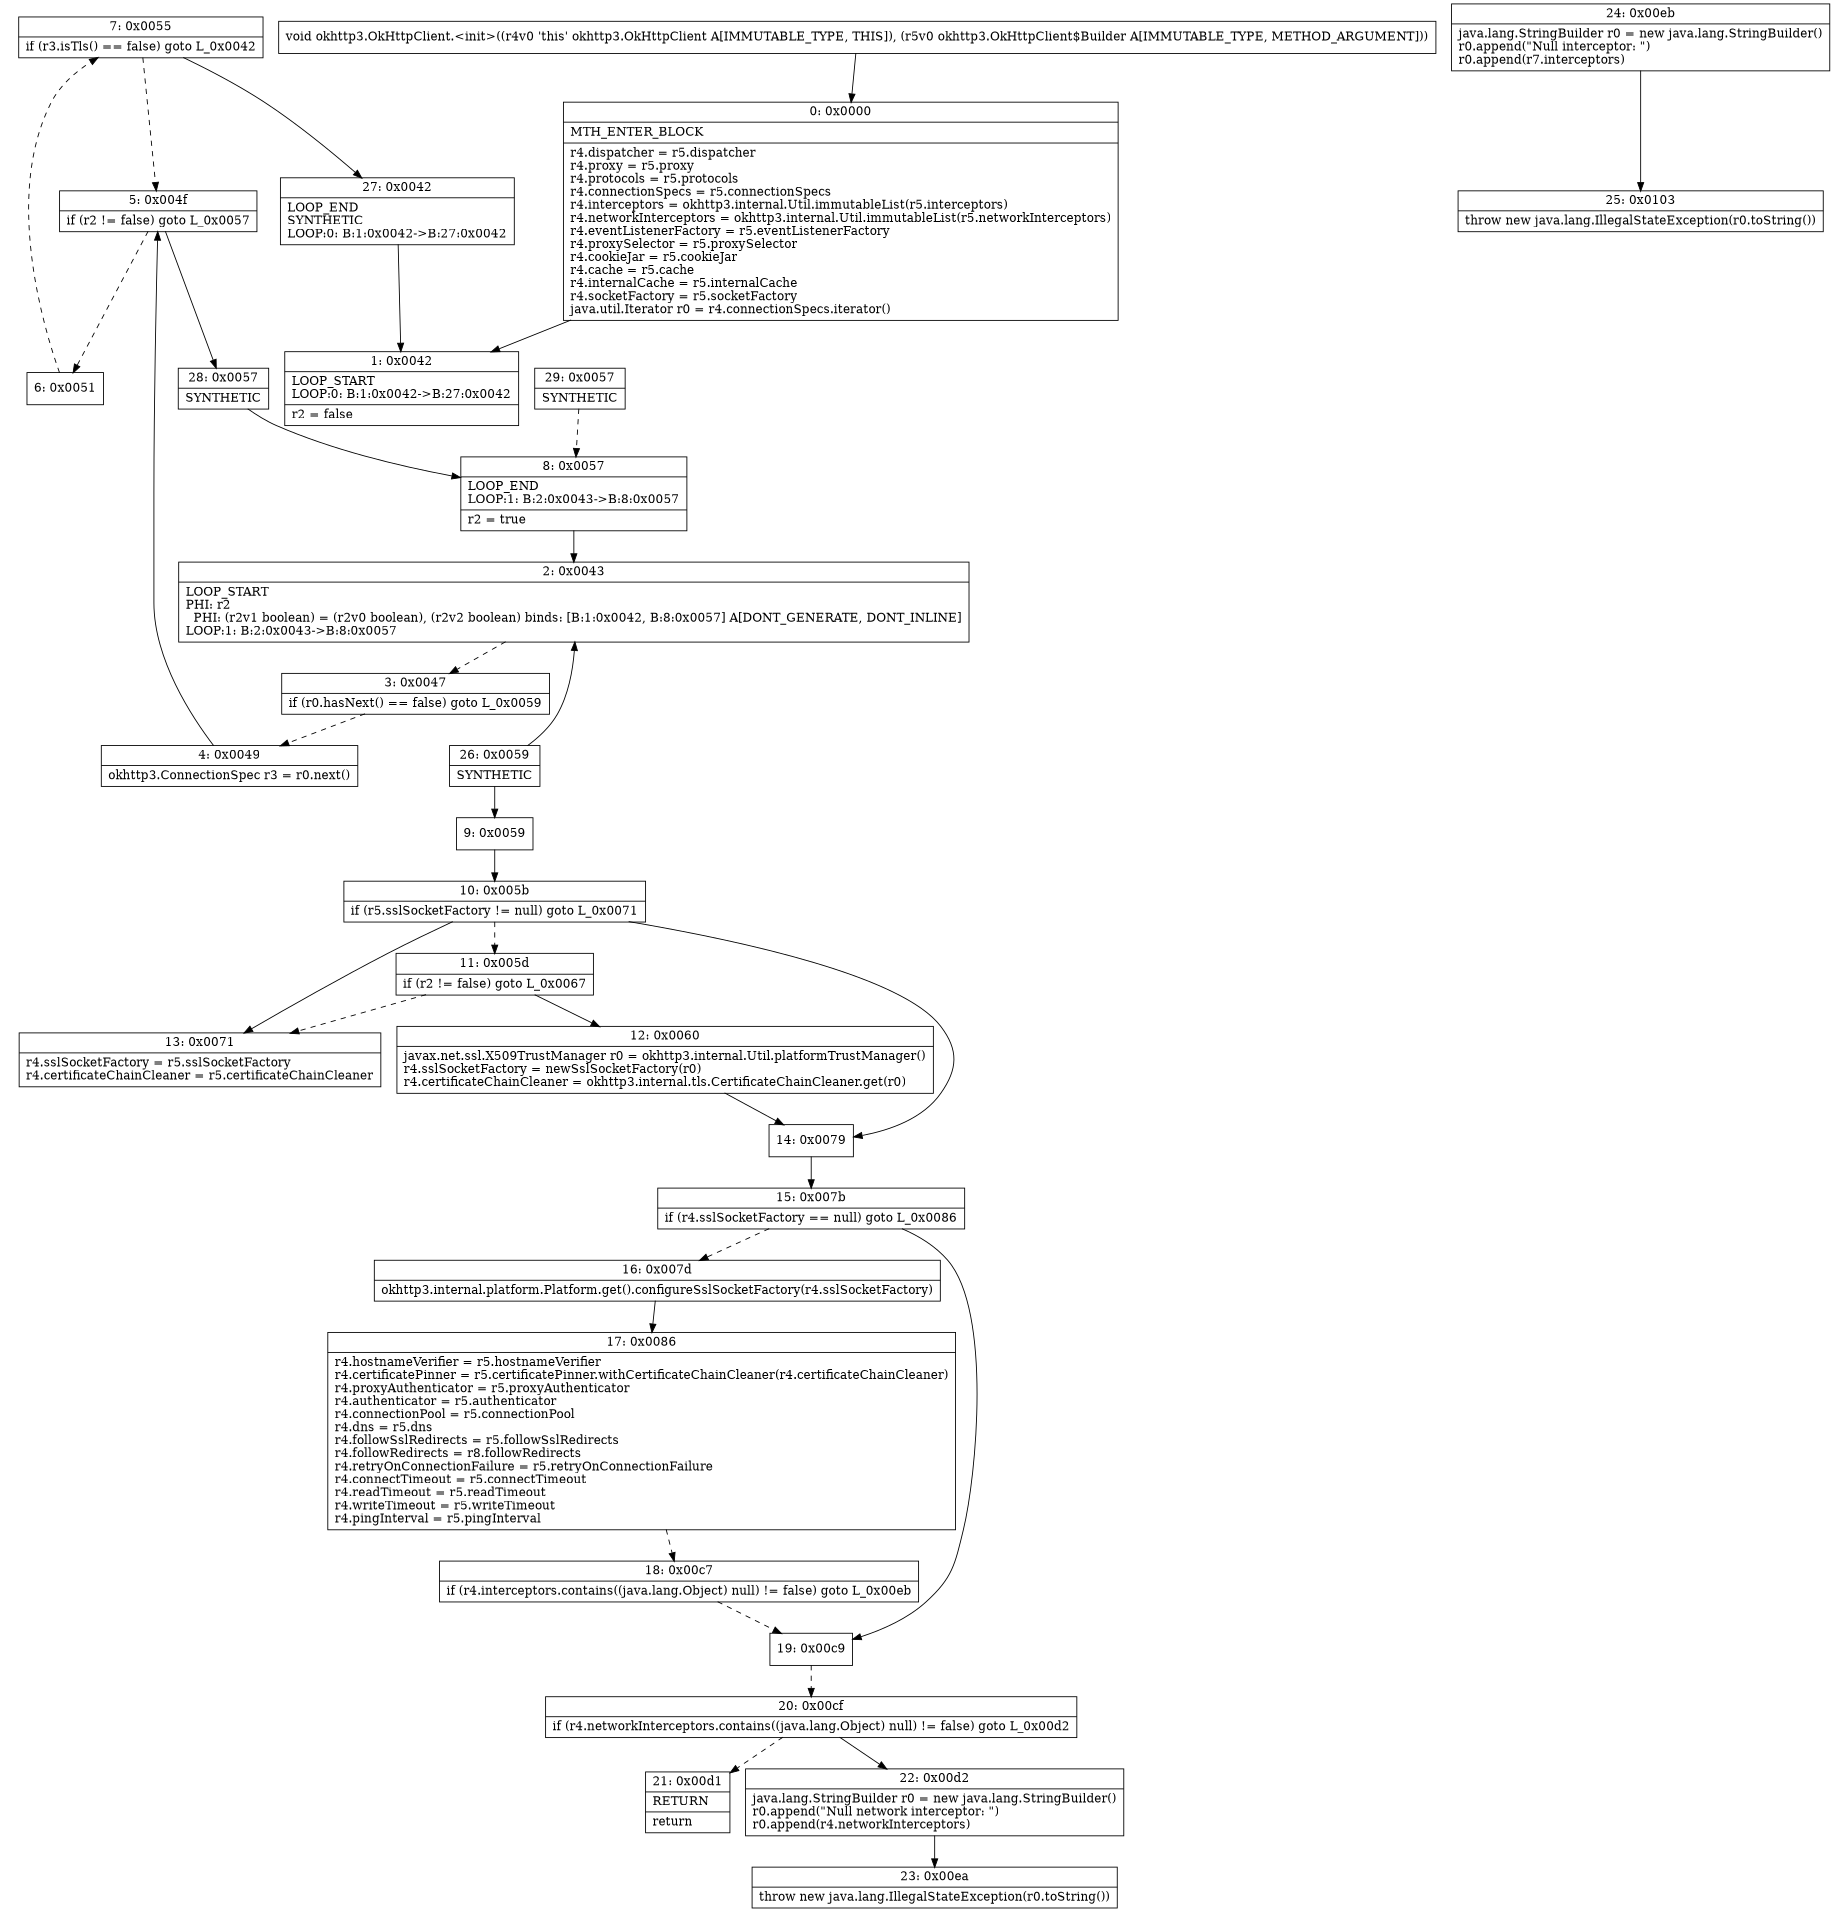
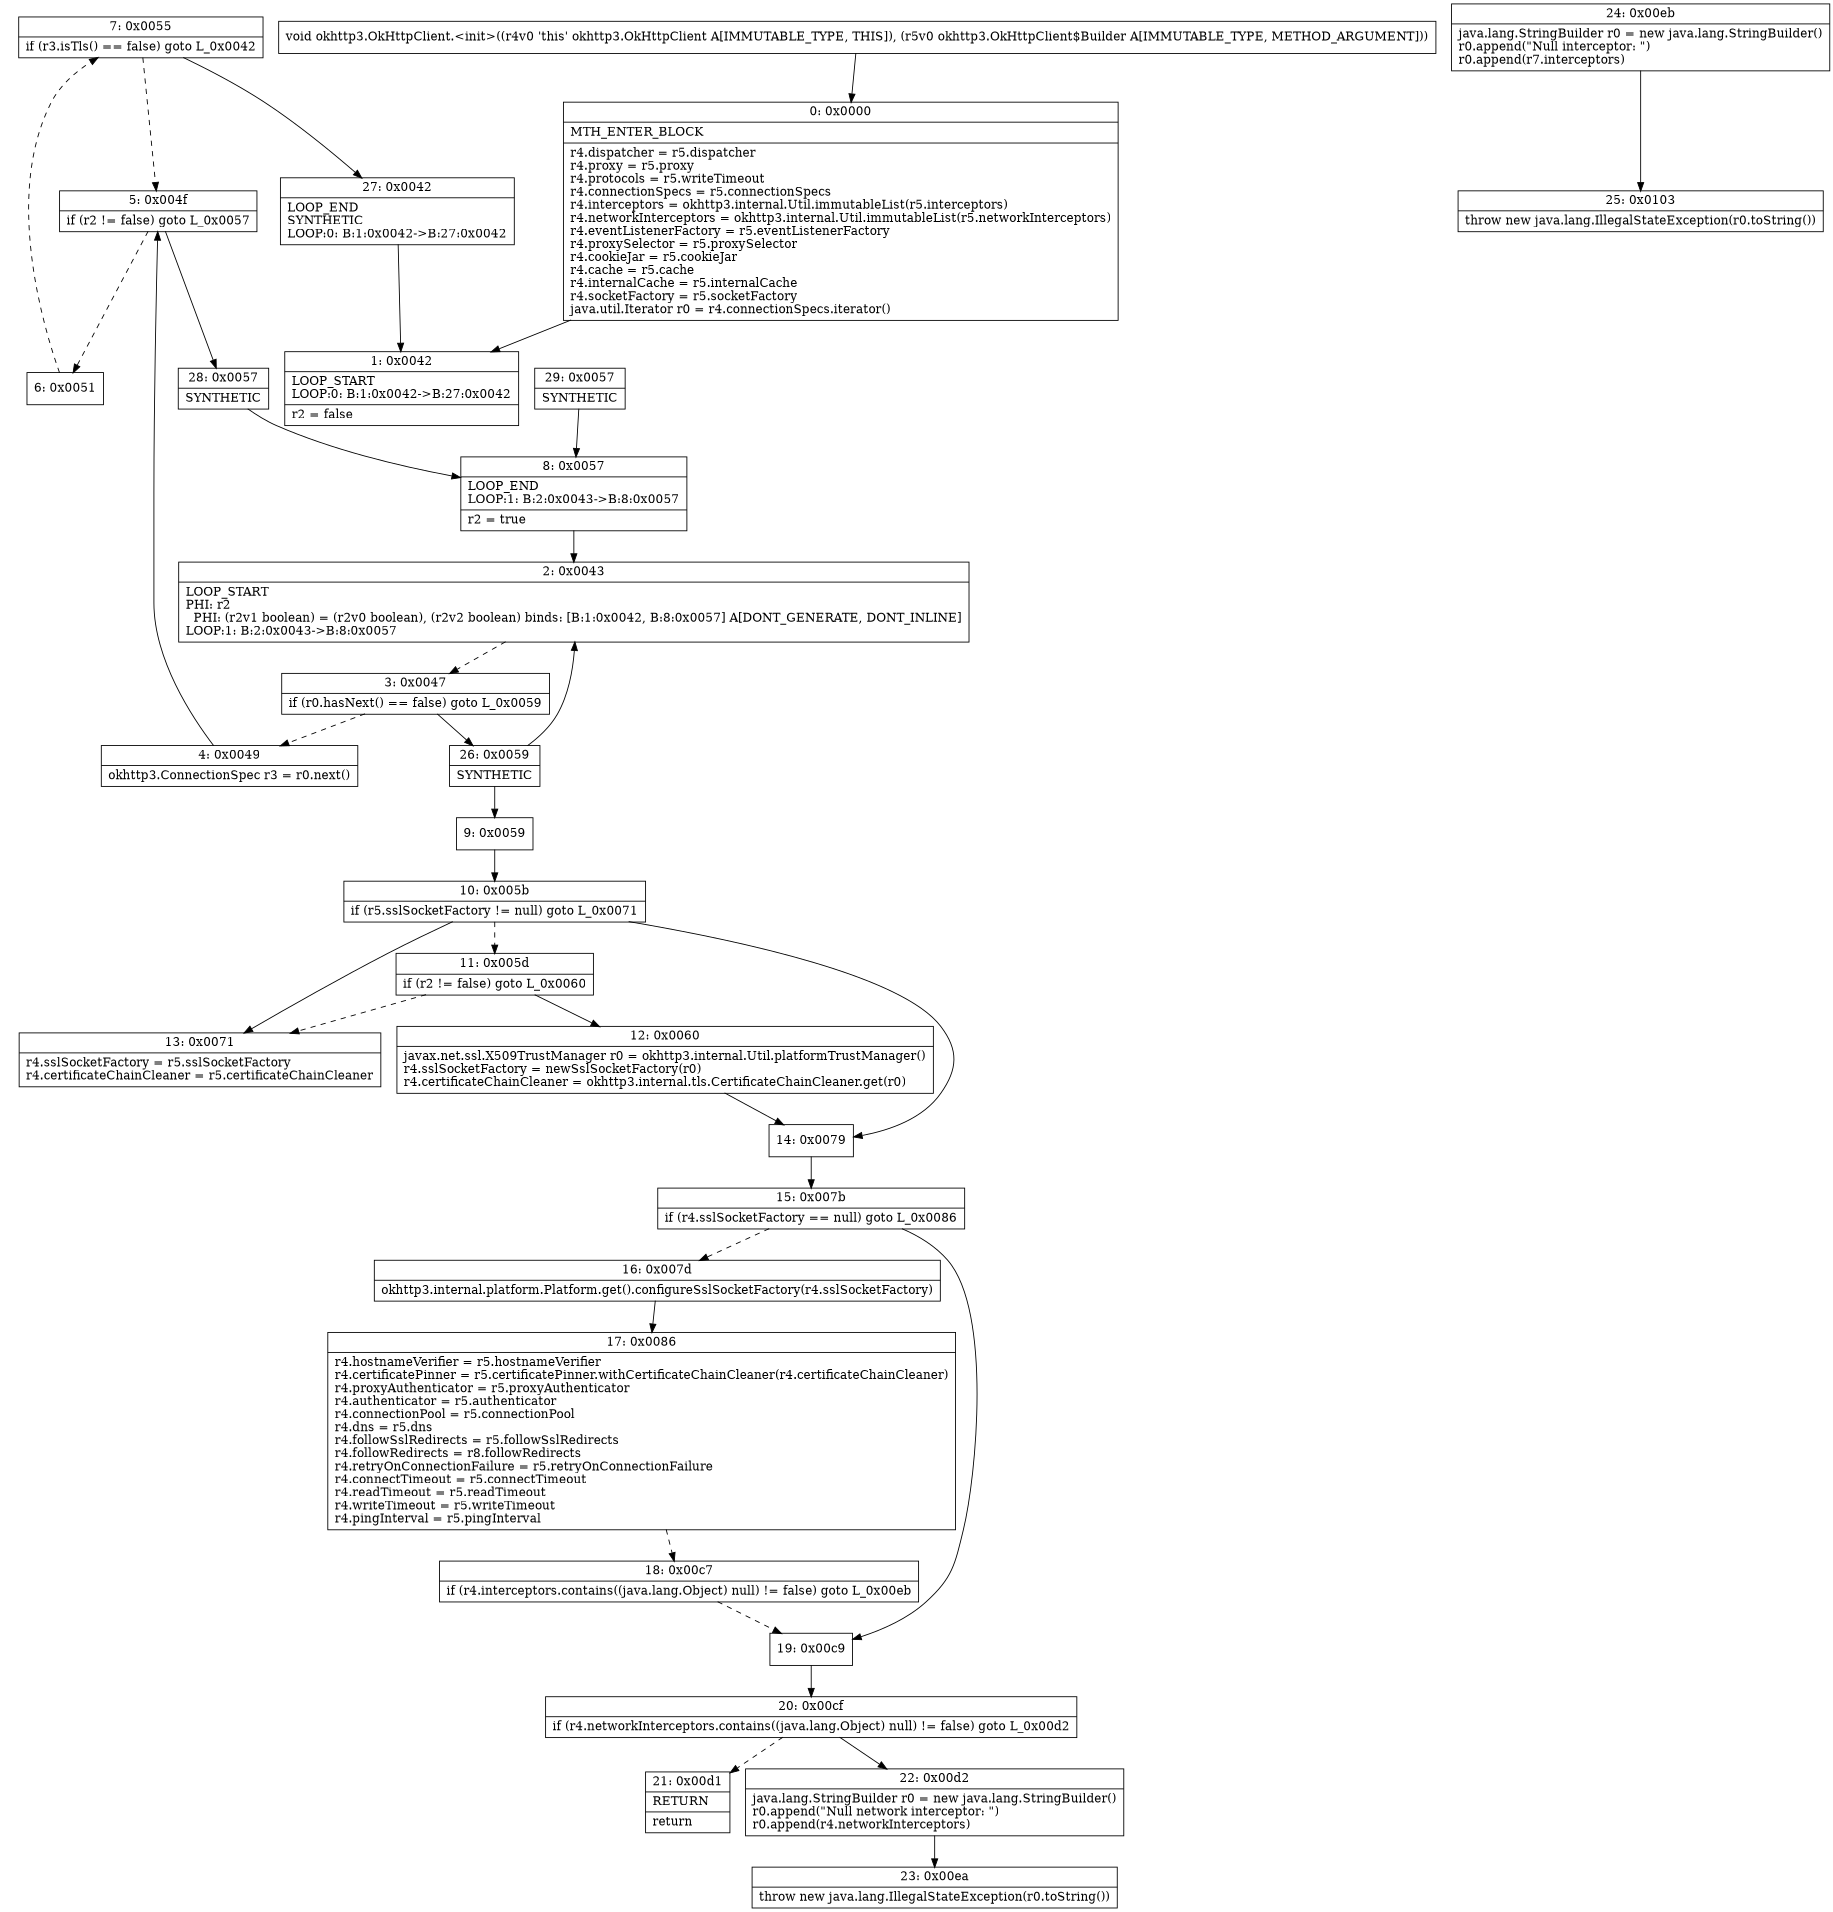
(655, 179) -> (668, 179)
(578, 428) -> (578, 428)
none -> (452, 727)
(495, 984) -> (495, 984)
(811, 1677) -> (811, 1677)
